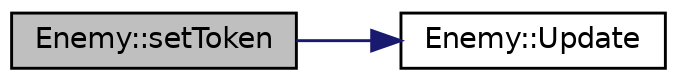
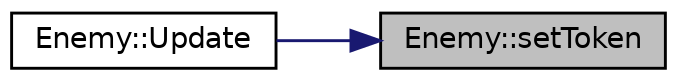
(334, 41) -> (313, 41)
